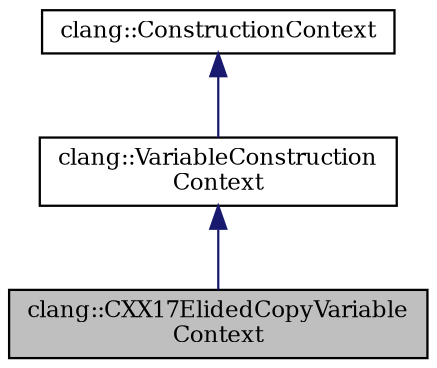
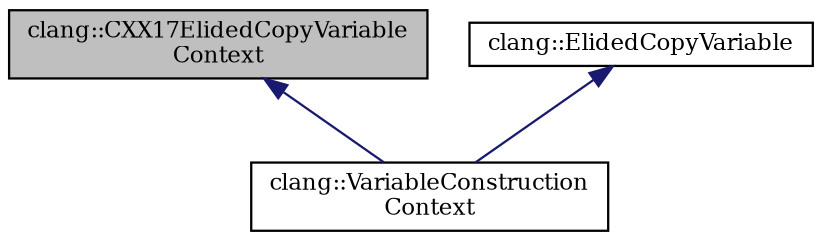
(218, 32) -> (641, 44)
(218, 260) -> (334, 127)
